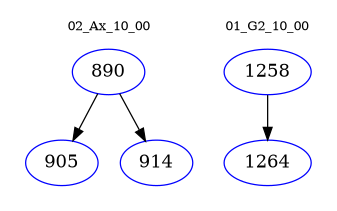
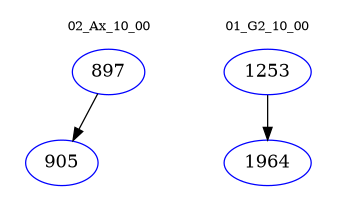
(109, 72) -> (109, 72)
(268, 72) -> (268, 72)
(157, 163) -> none
(268, 163) -> (268, 163)
